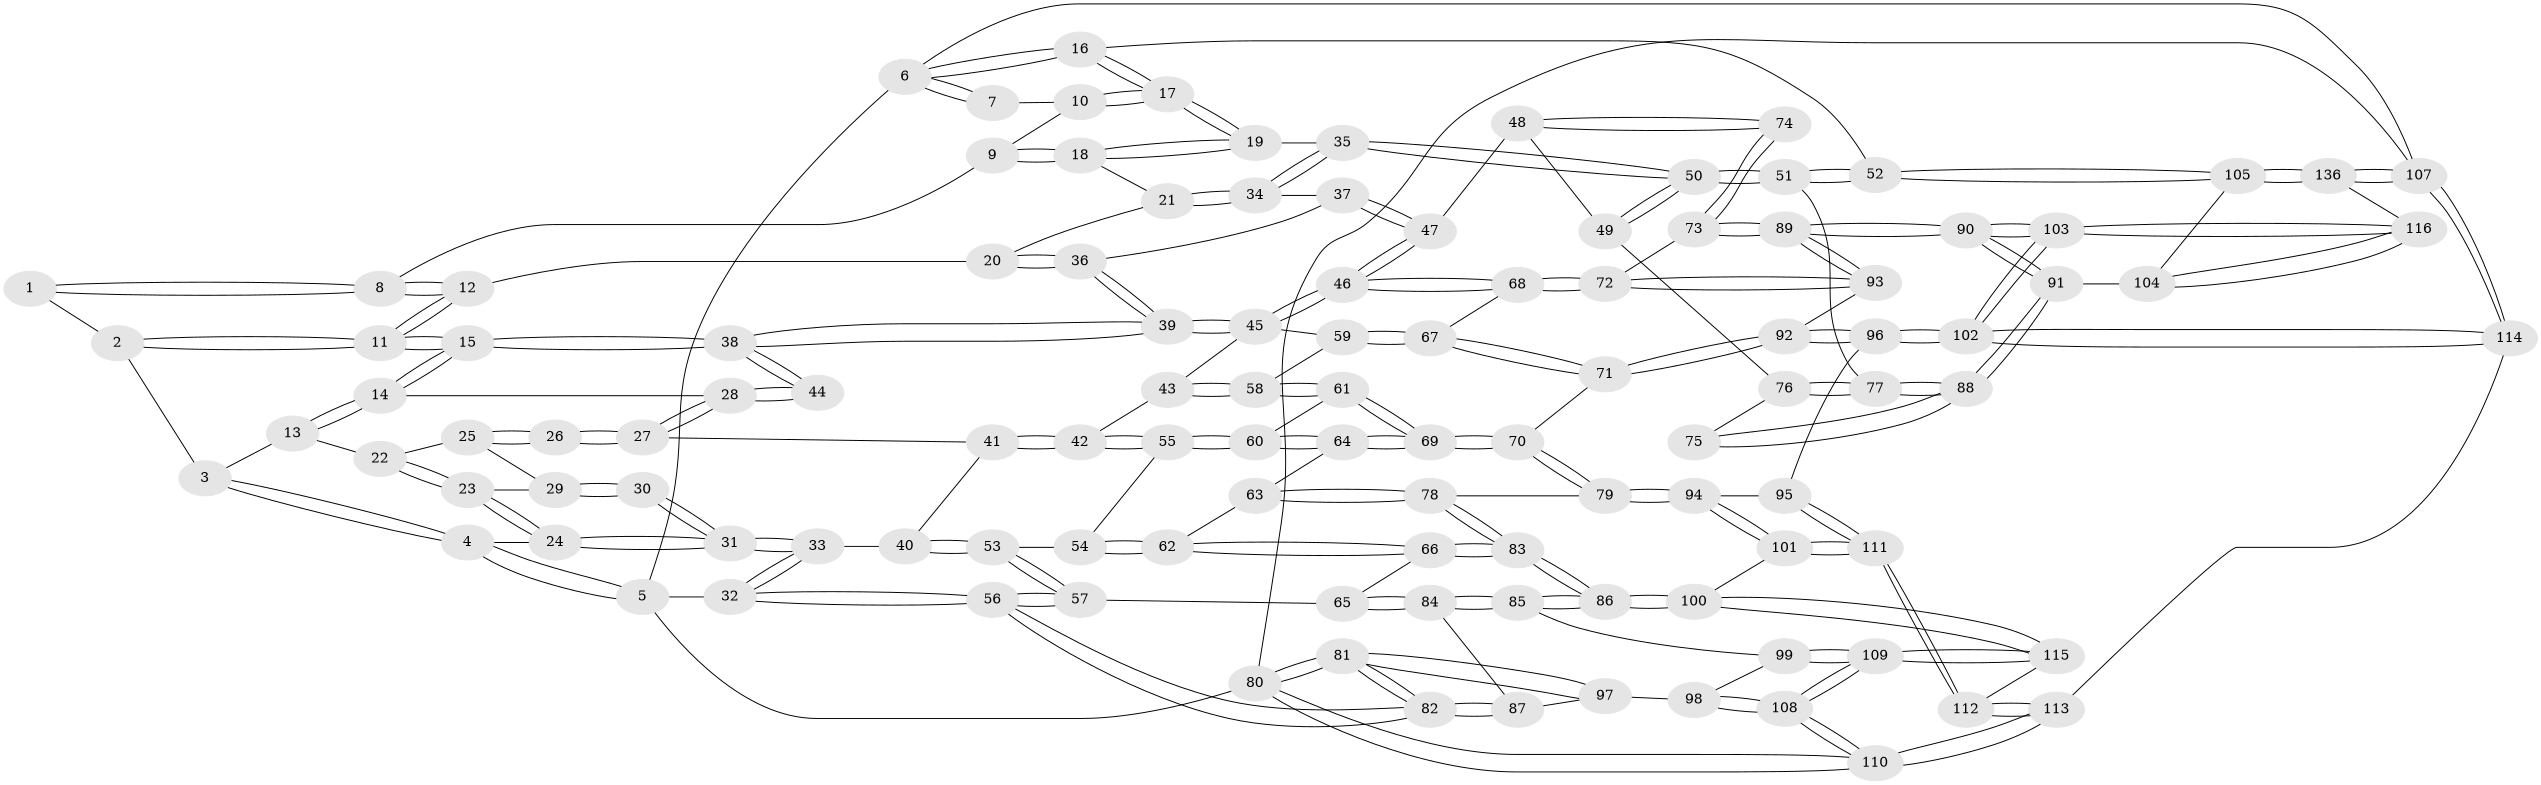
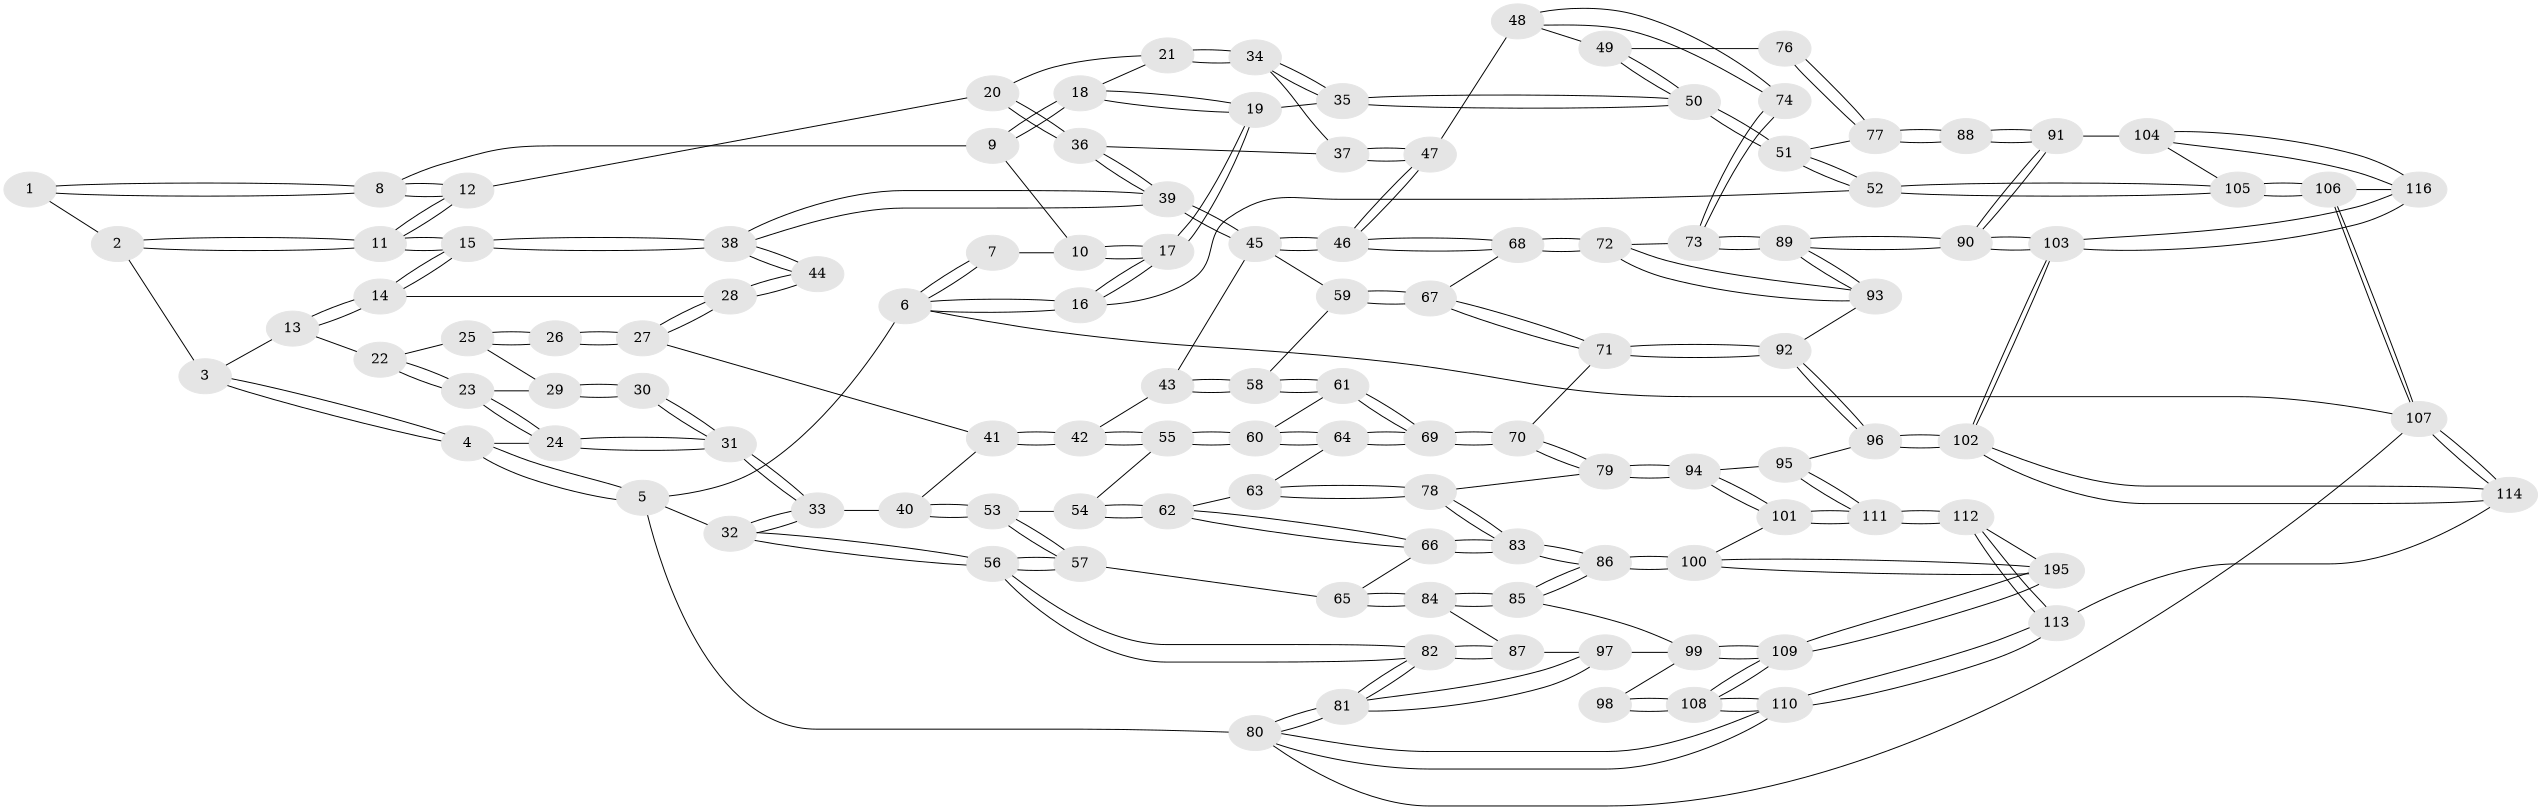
(2328, 176) -> (2328, 190)
(1694, 442) -> none
(2057, 656) -> (2057, 571)
(1650, 698) -> (1650, 652)
